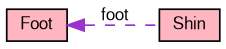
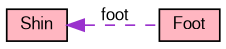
(122, 25) -> (122, 25)
